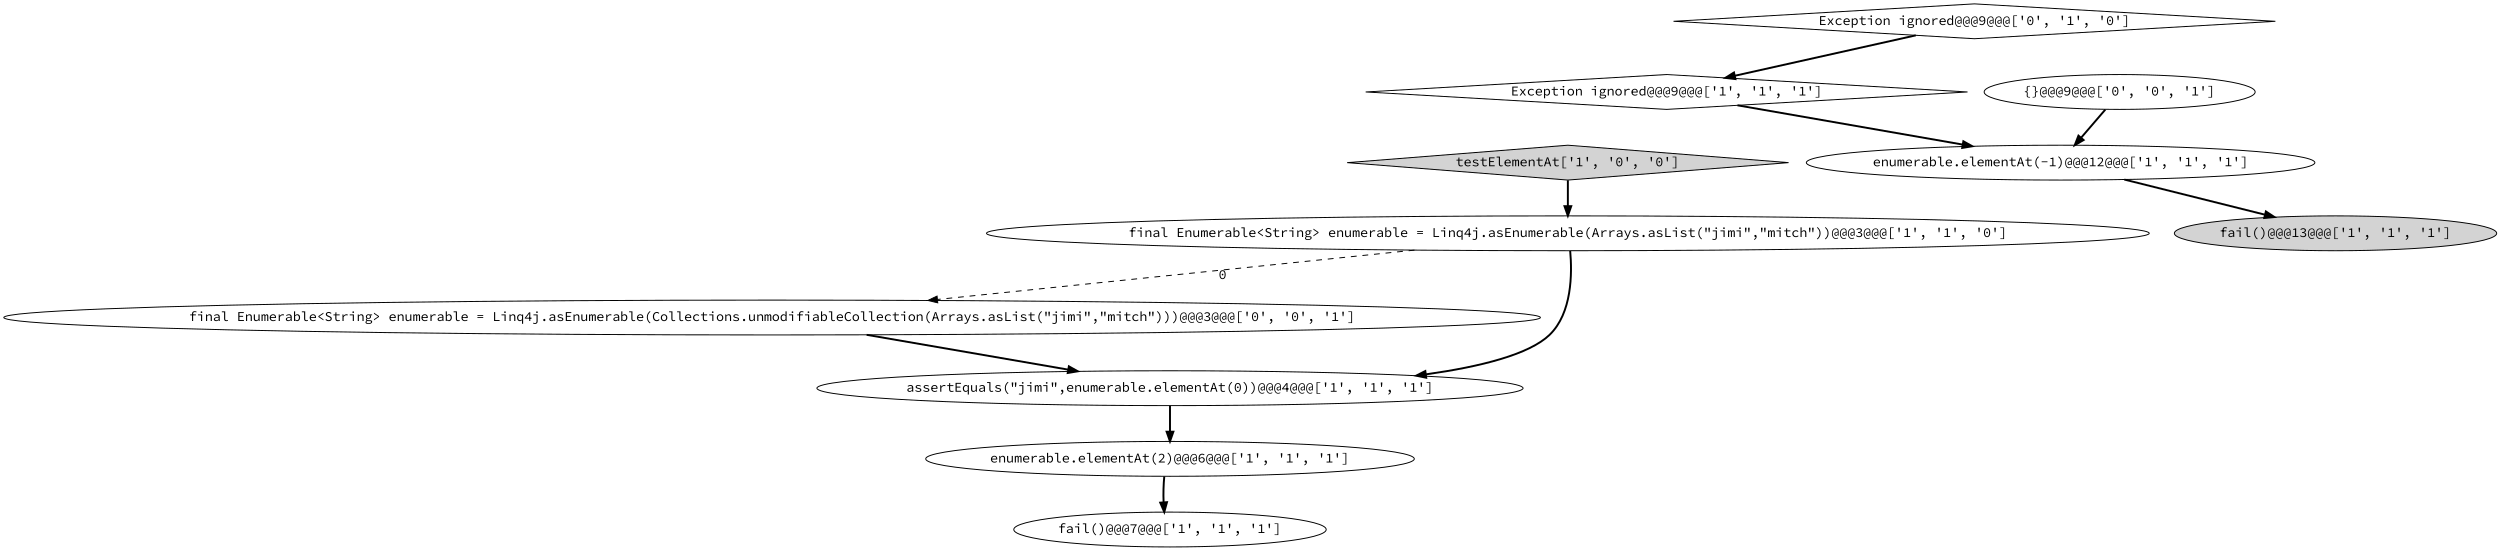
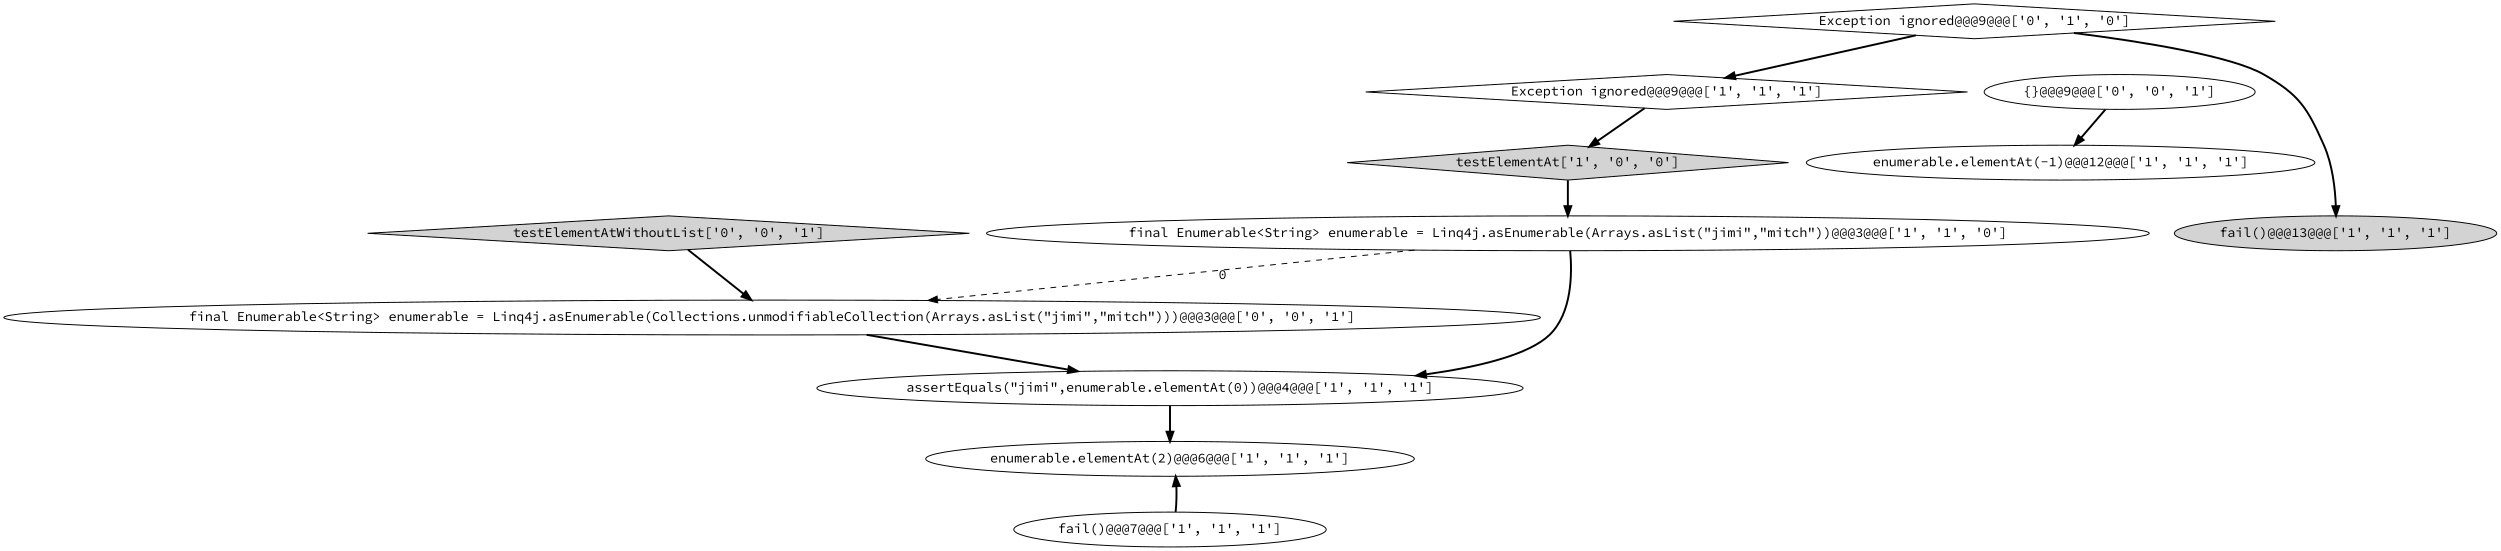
(1850, 125) -> (1621, 125)
(2195, 197) -> (2247, 67)
none -> (669, 233)
(1163, 489) -> (1176, 499)
